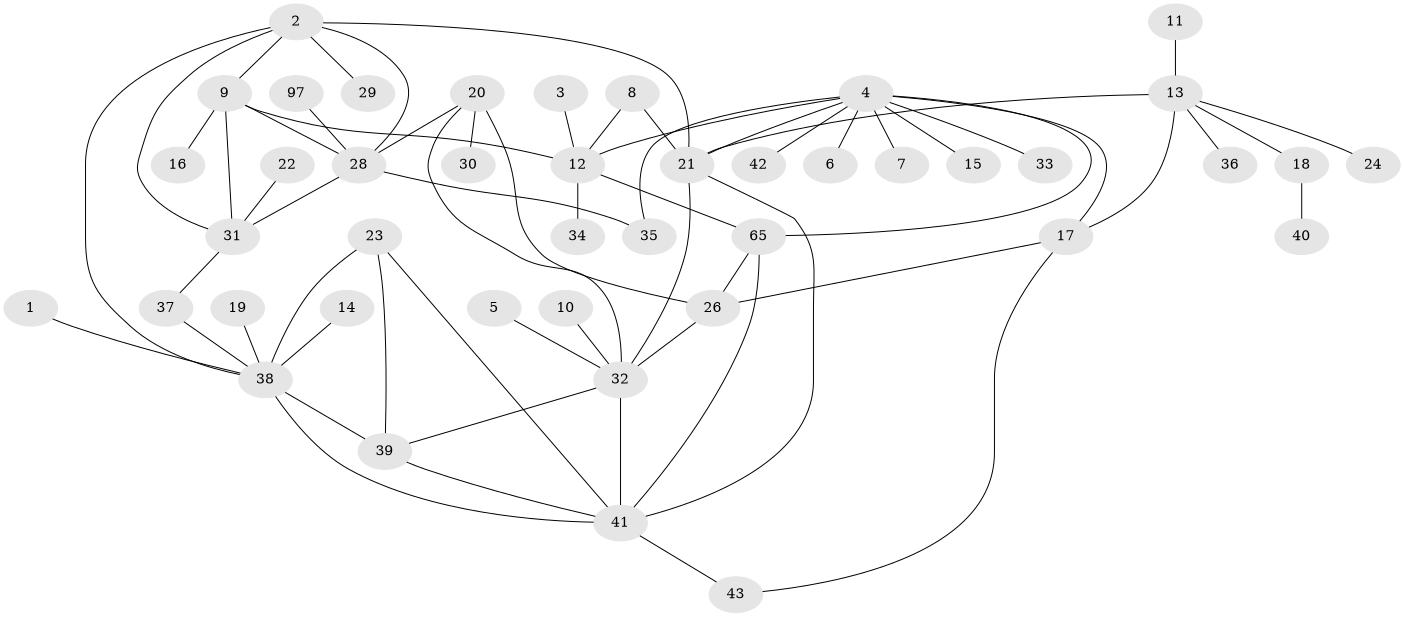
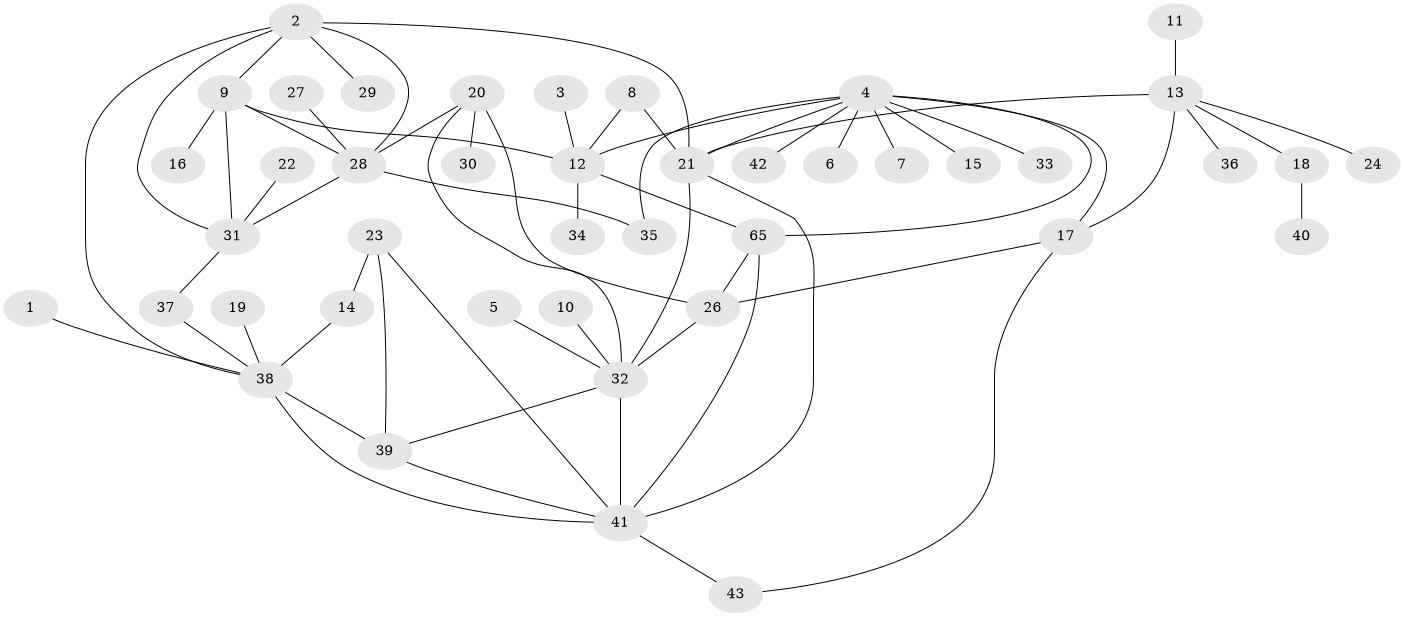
(296, 93) -> (296, 93)
(305, 299) -> (361, 273)
